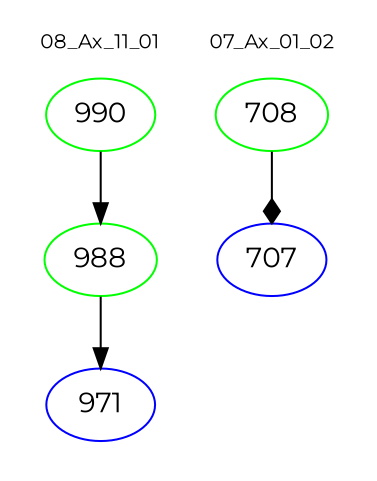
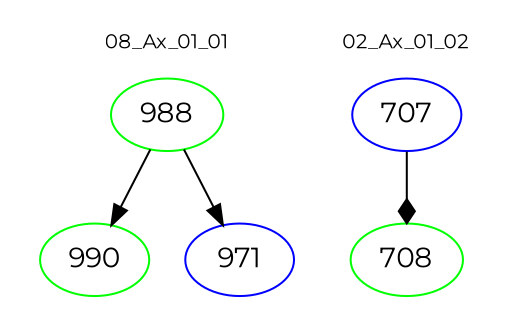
(101, 43) -> (167, 43)
(273, 43) -> (407, 43)
(272, 175) -> (407, 175)
(101, 177) -> (136, 178)
